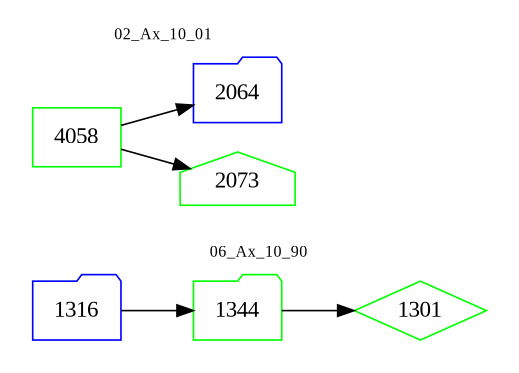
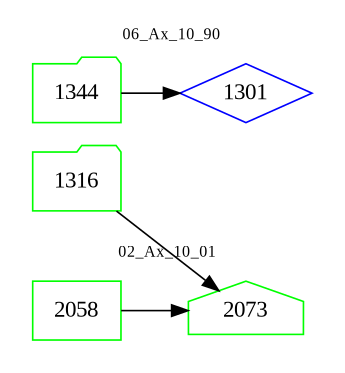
(238, 93) -> none
(77, 137) -> (77, 311)
(77, 311) -> (77, 181)
(149, 311) -> (163, 248)
(420, 311) -> (246, 93)
